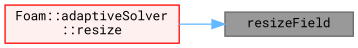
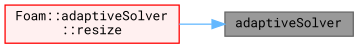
(289, 24) -> (289, 24)
